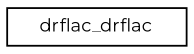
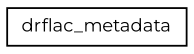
(97, 27) -> (97, 27)
